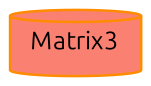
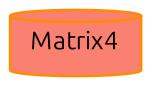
(76, 43) -> (76, 43)
